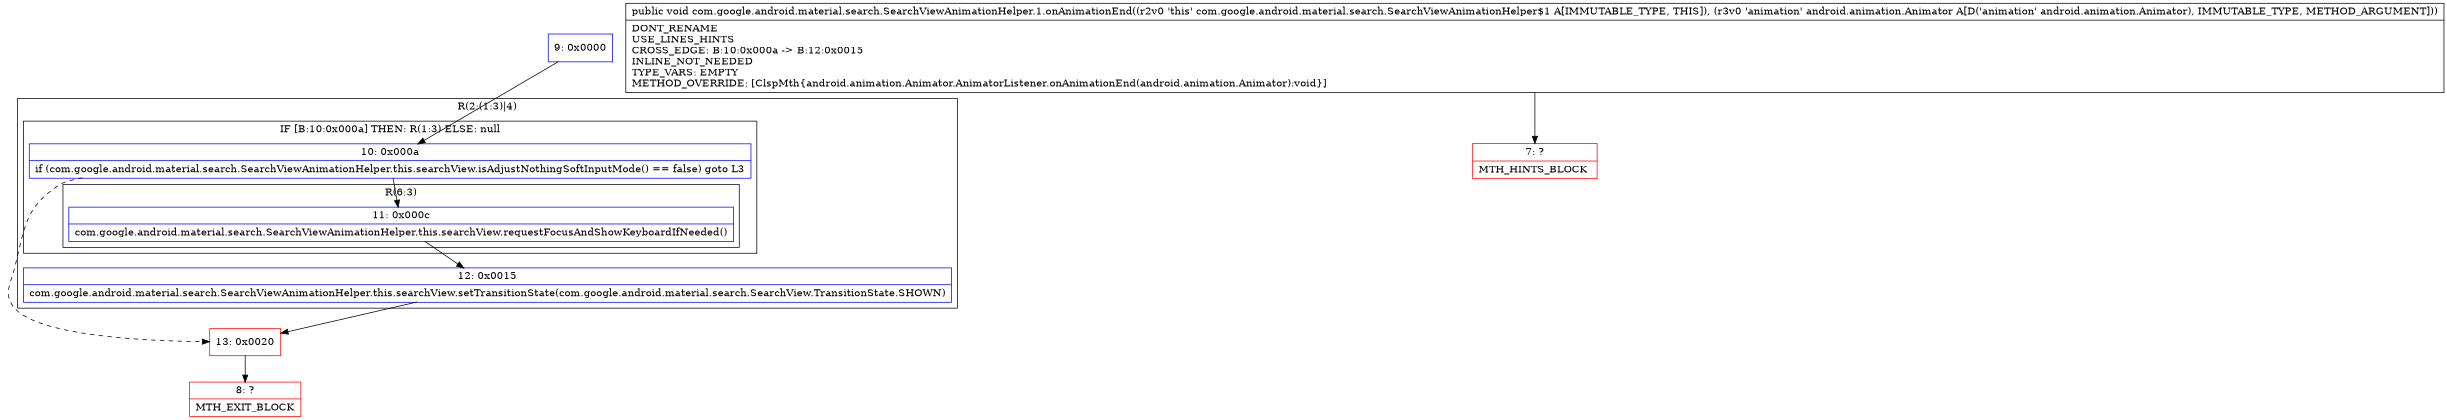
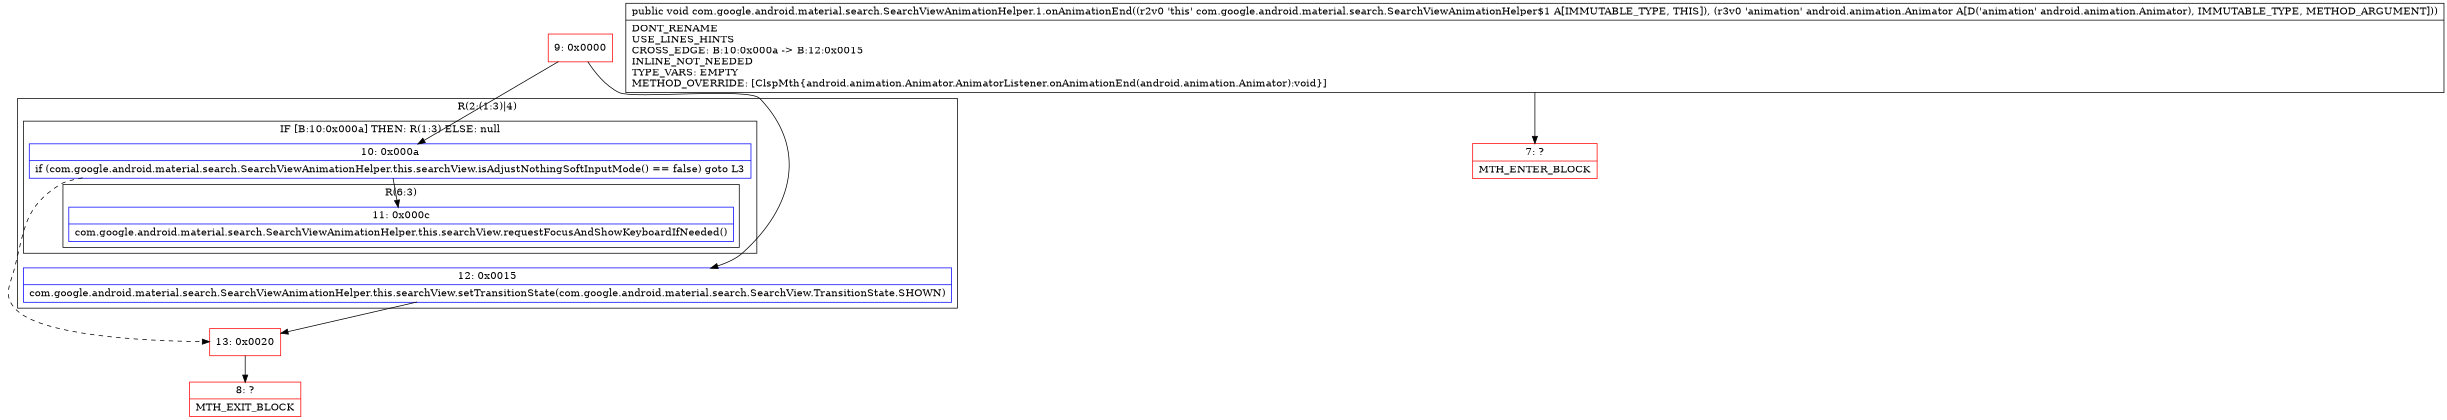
(580, 48) -> (580, 48)
(1533, 169) -> (1535, 169)
(449, 258) -> (766, 106)
